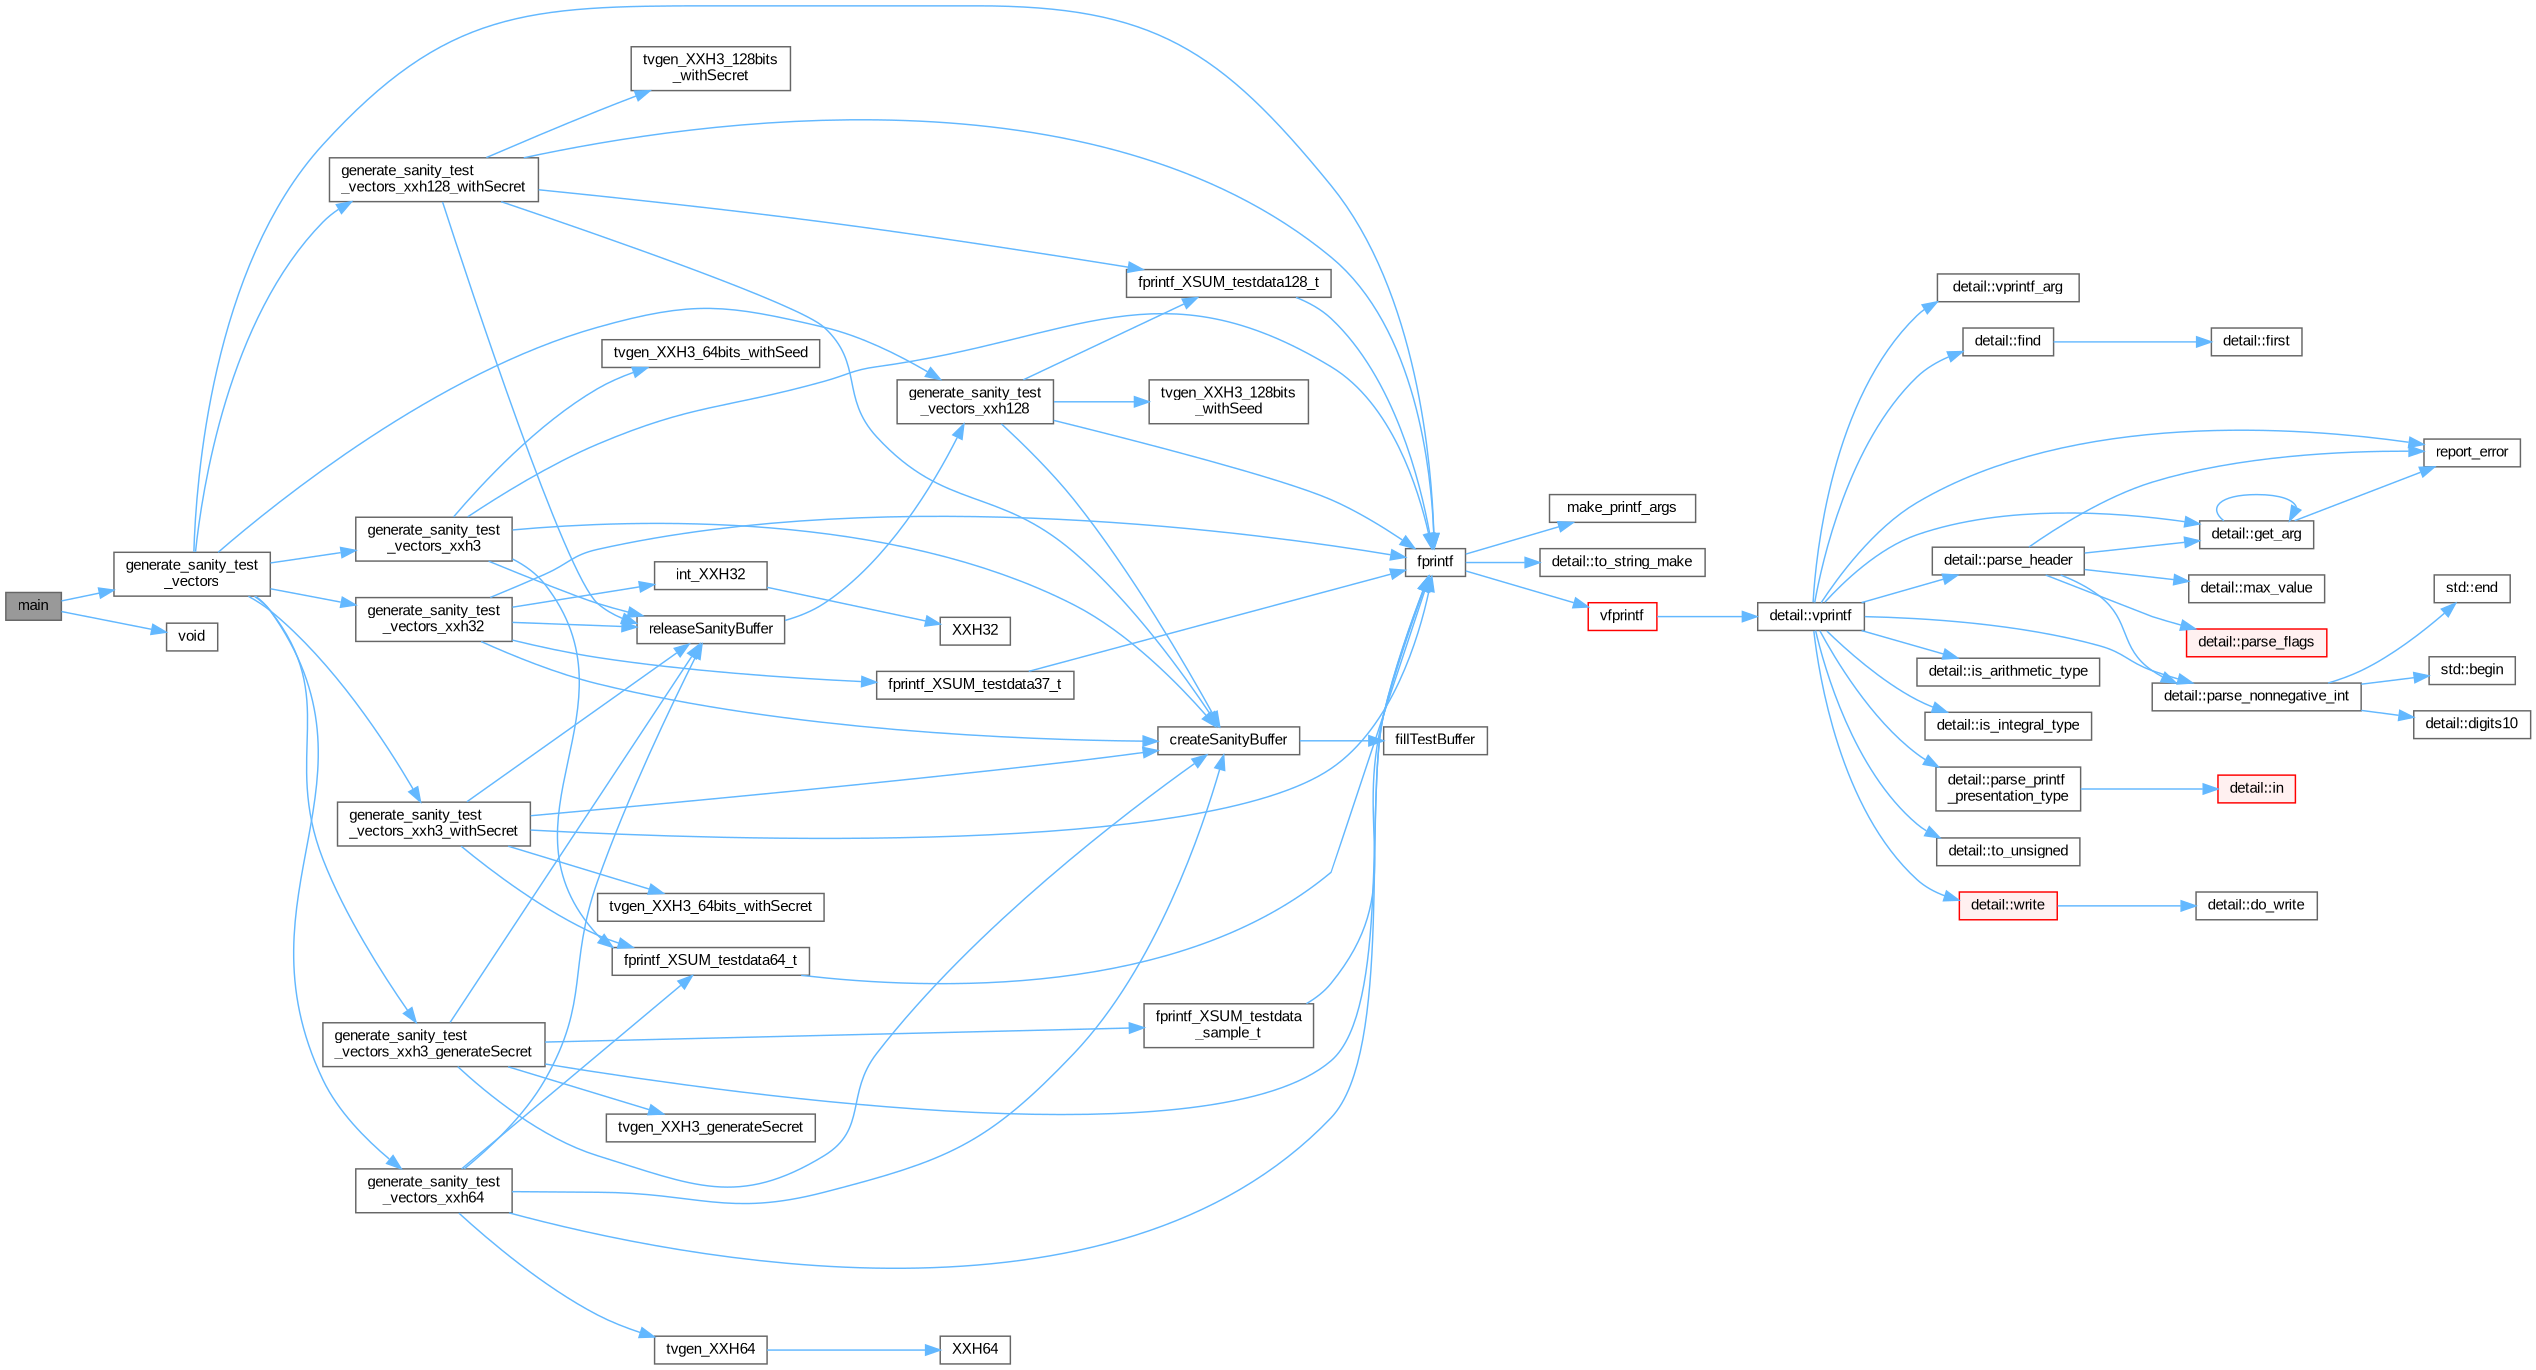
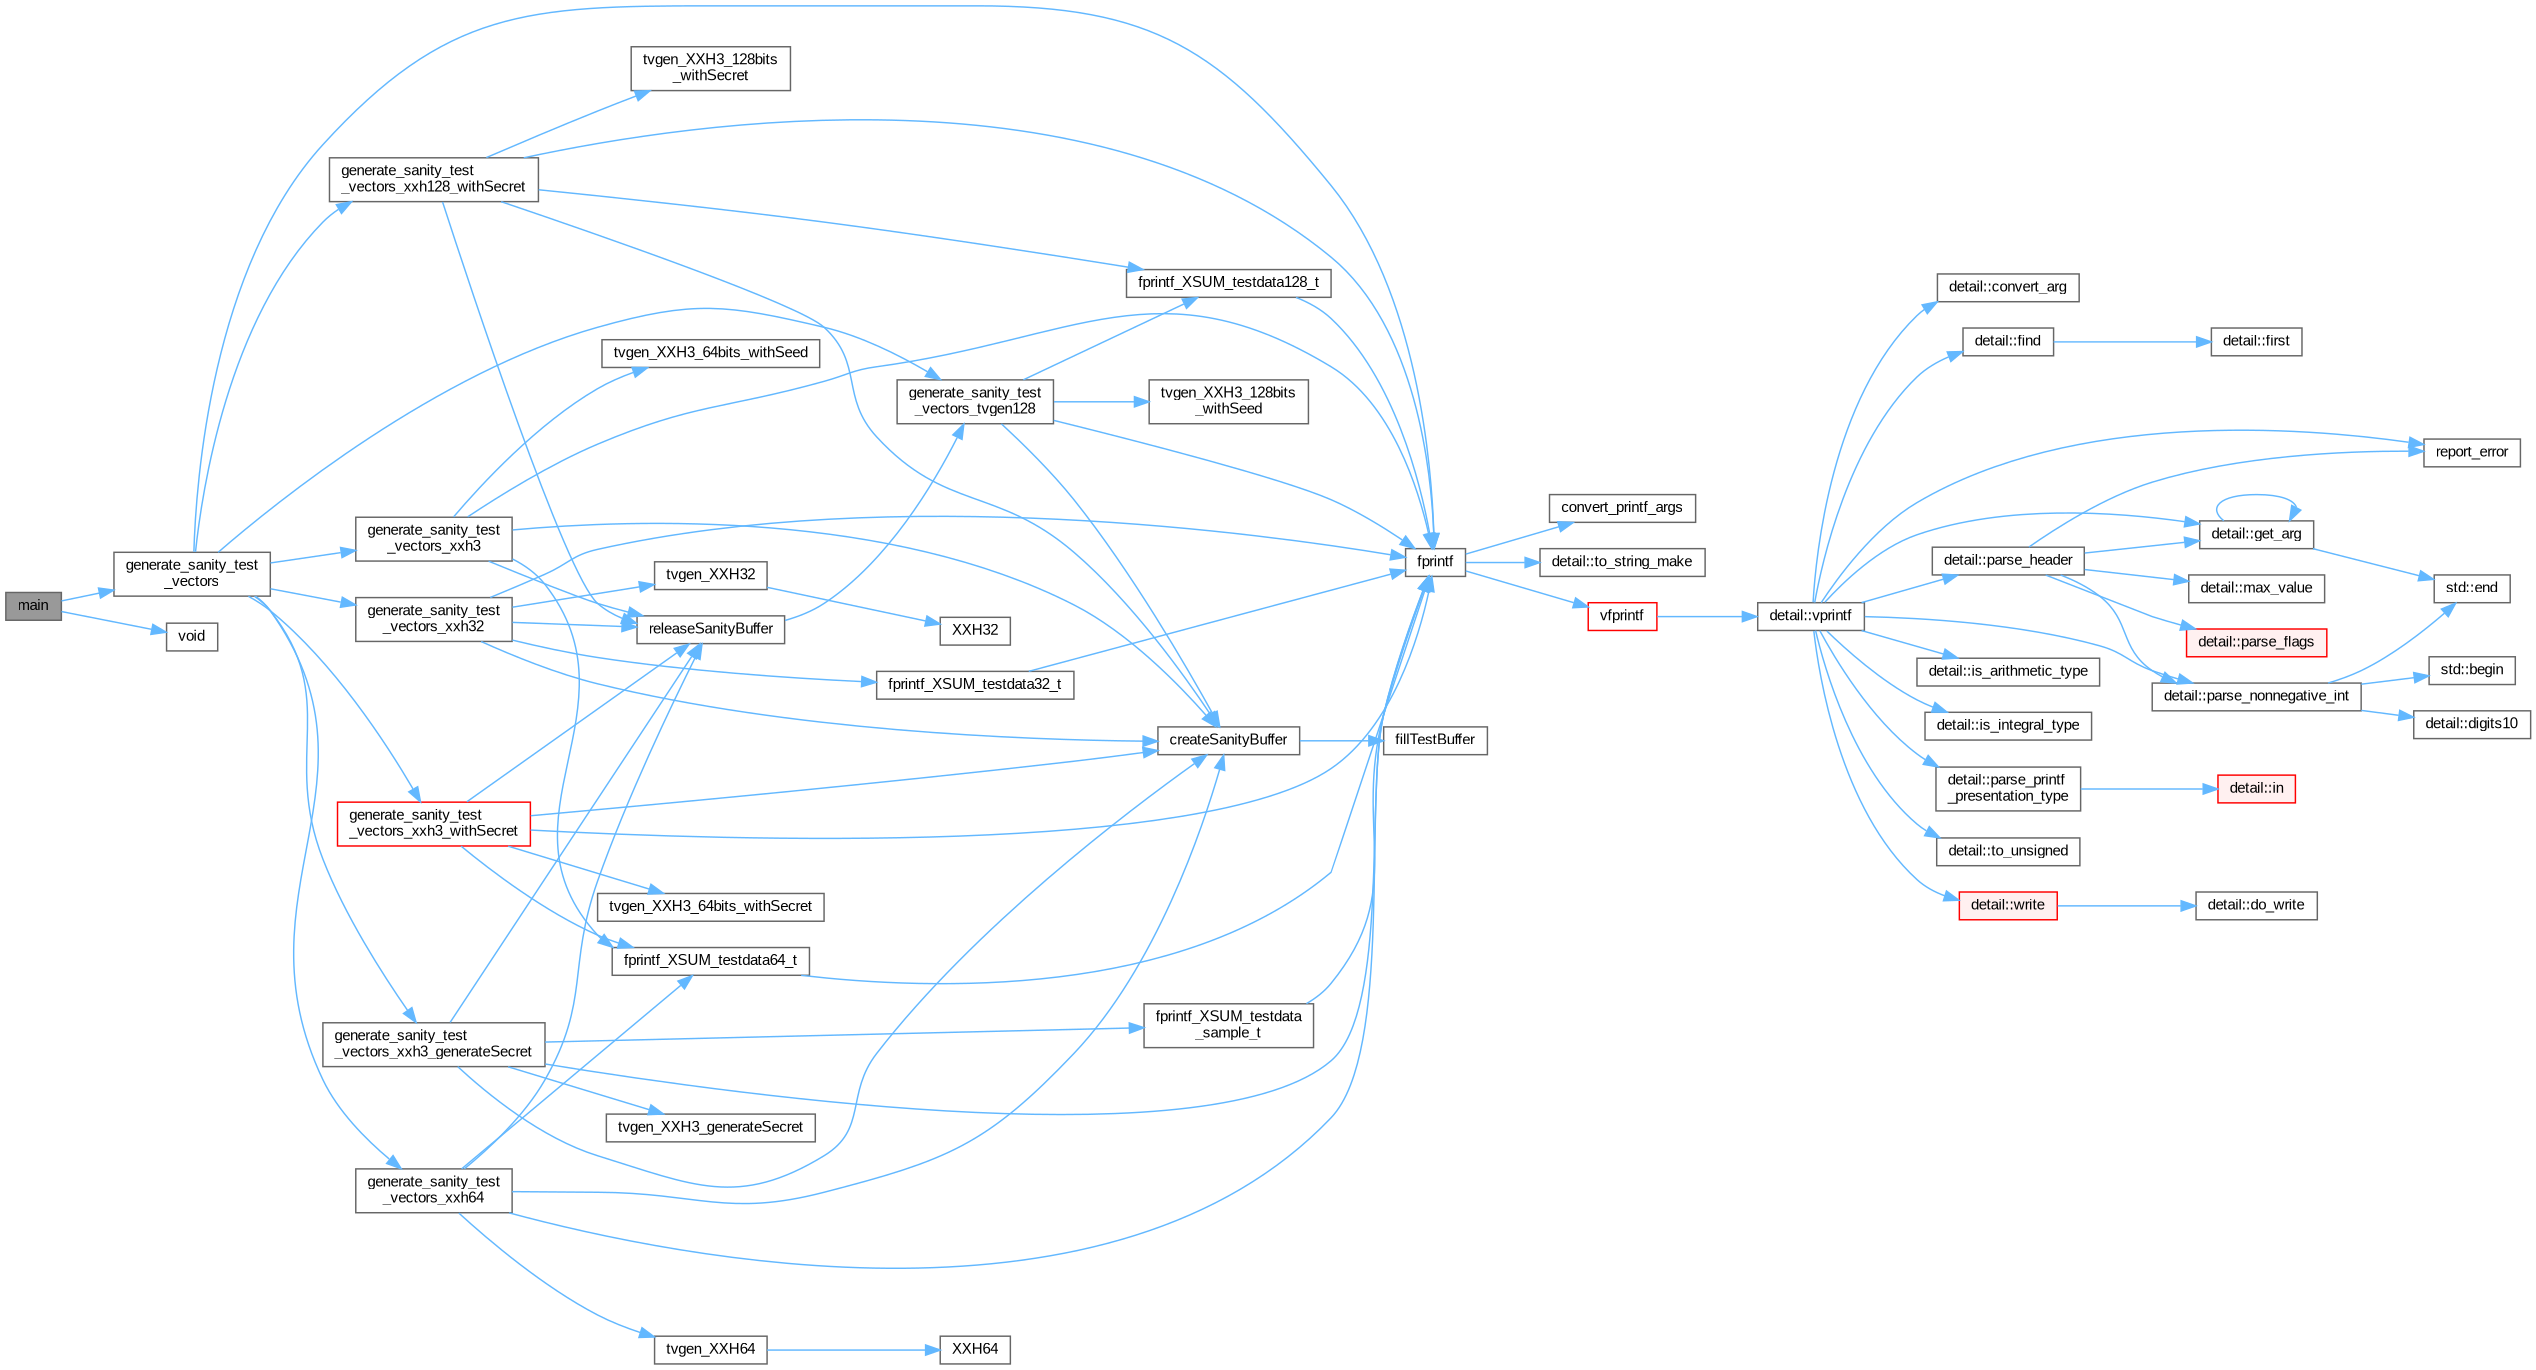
(2008, 288) -> (2008, 288)
(975, 402) -> (975, 402)
(2358, 496) -> (2366, 562)
(1623, 508) -> (1623, 508)
(711, 576) -> (711, 576)
(975, 685) -> (975, 685)
(434, 824) -> (434, 824)
